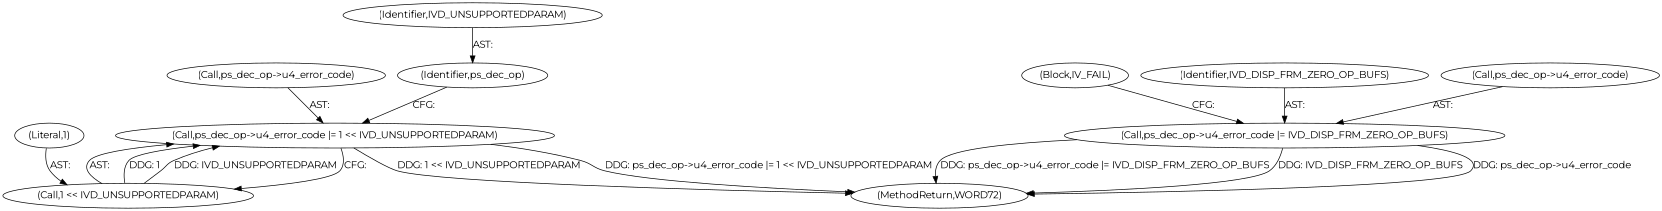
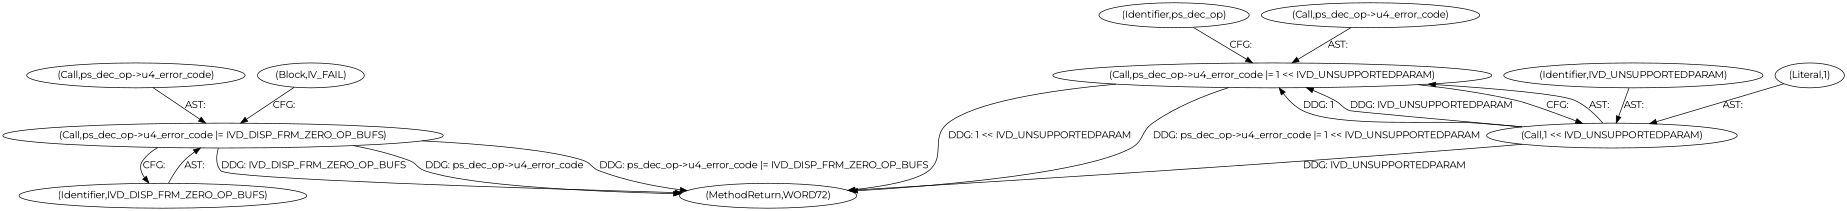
(473, 42) -> (1624, 102)
none -> (143, 160)
none -> (1189, 169)
